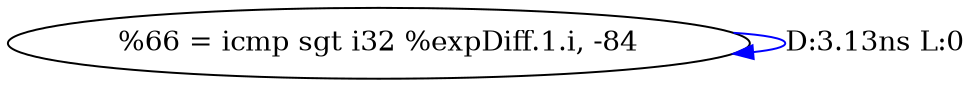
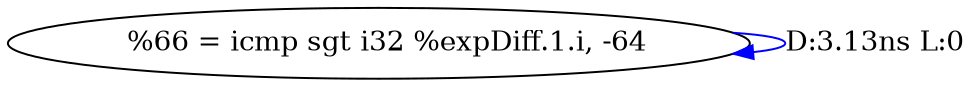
(379, 43) -> (379, 43)
